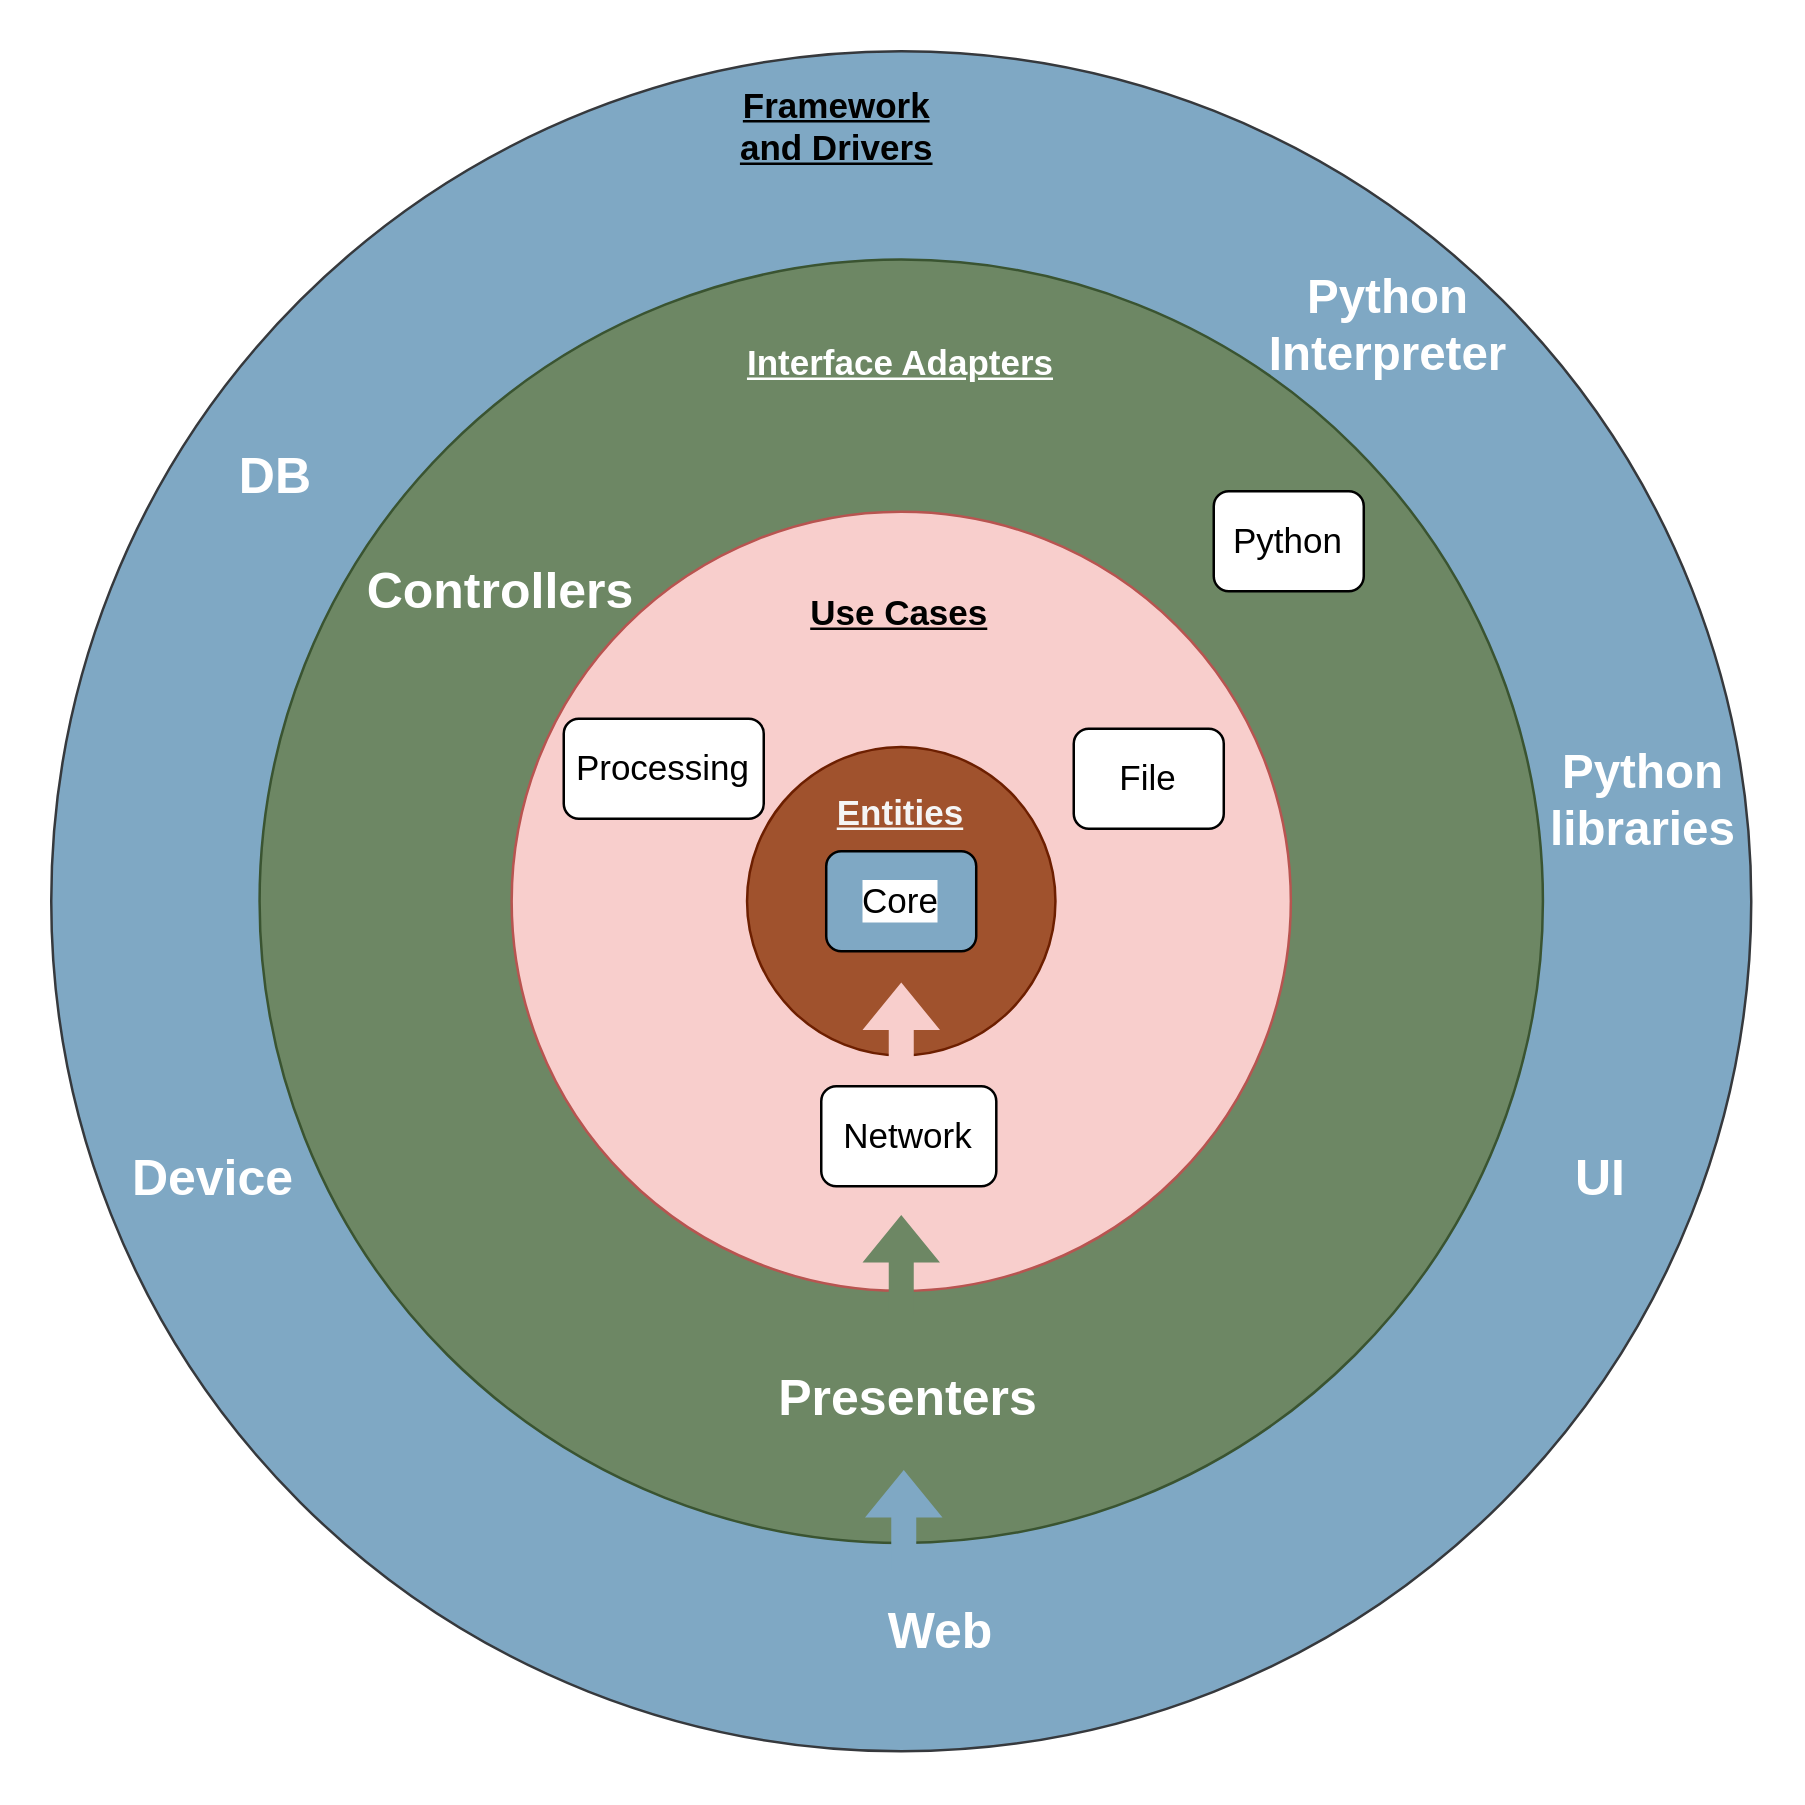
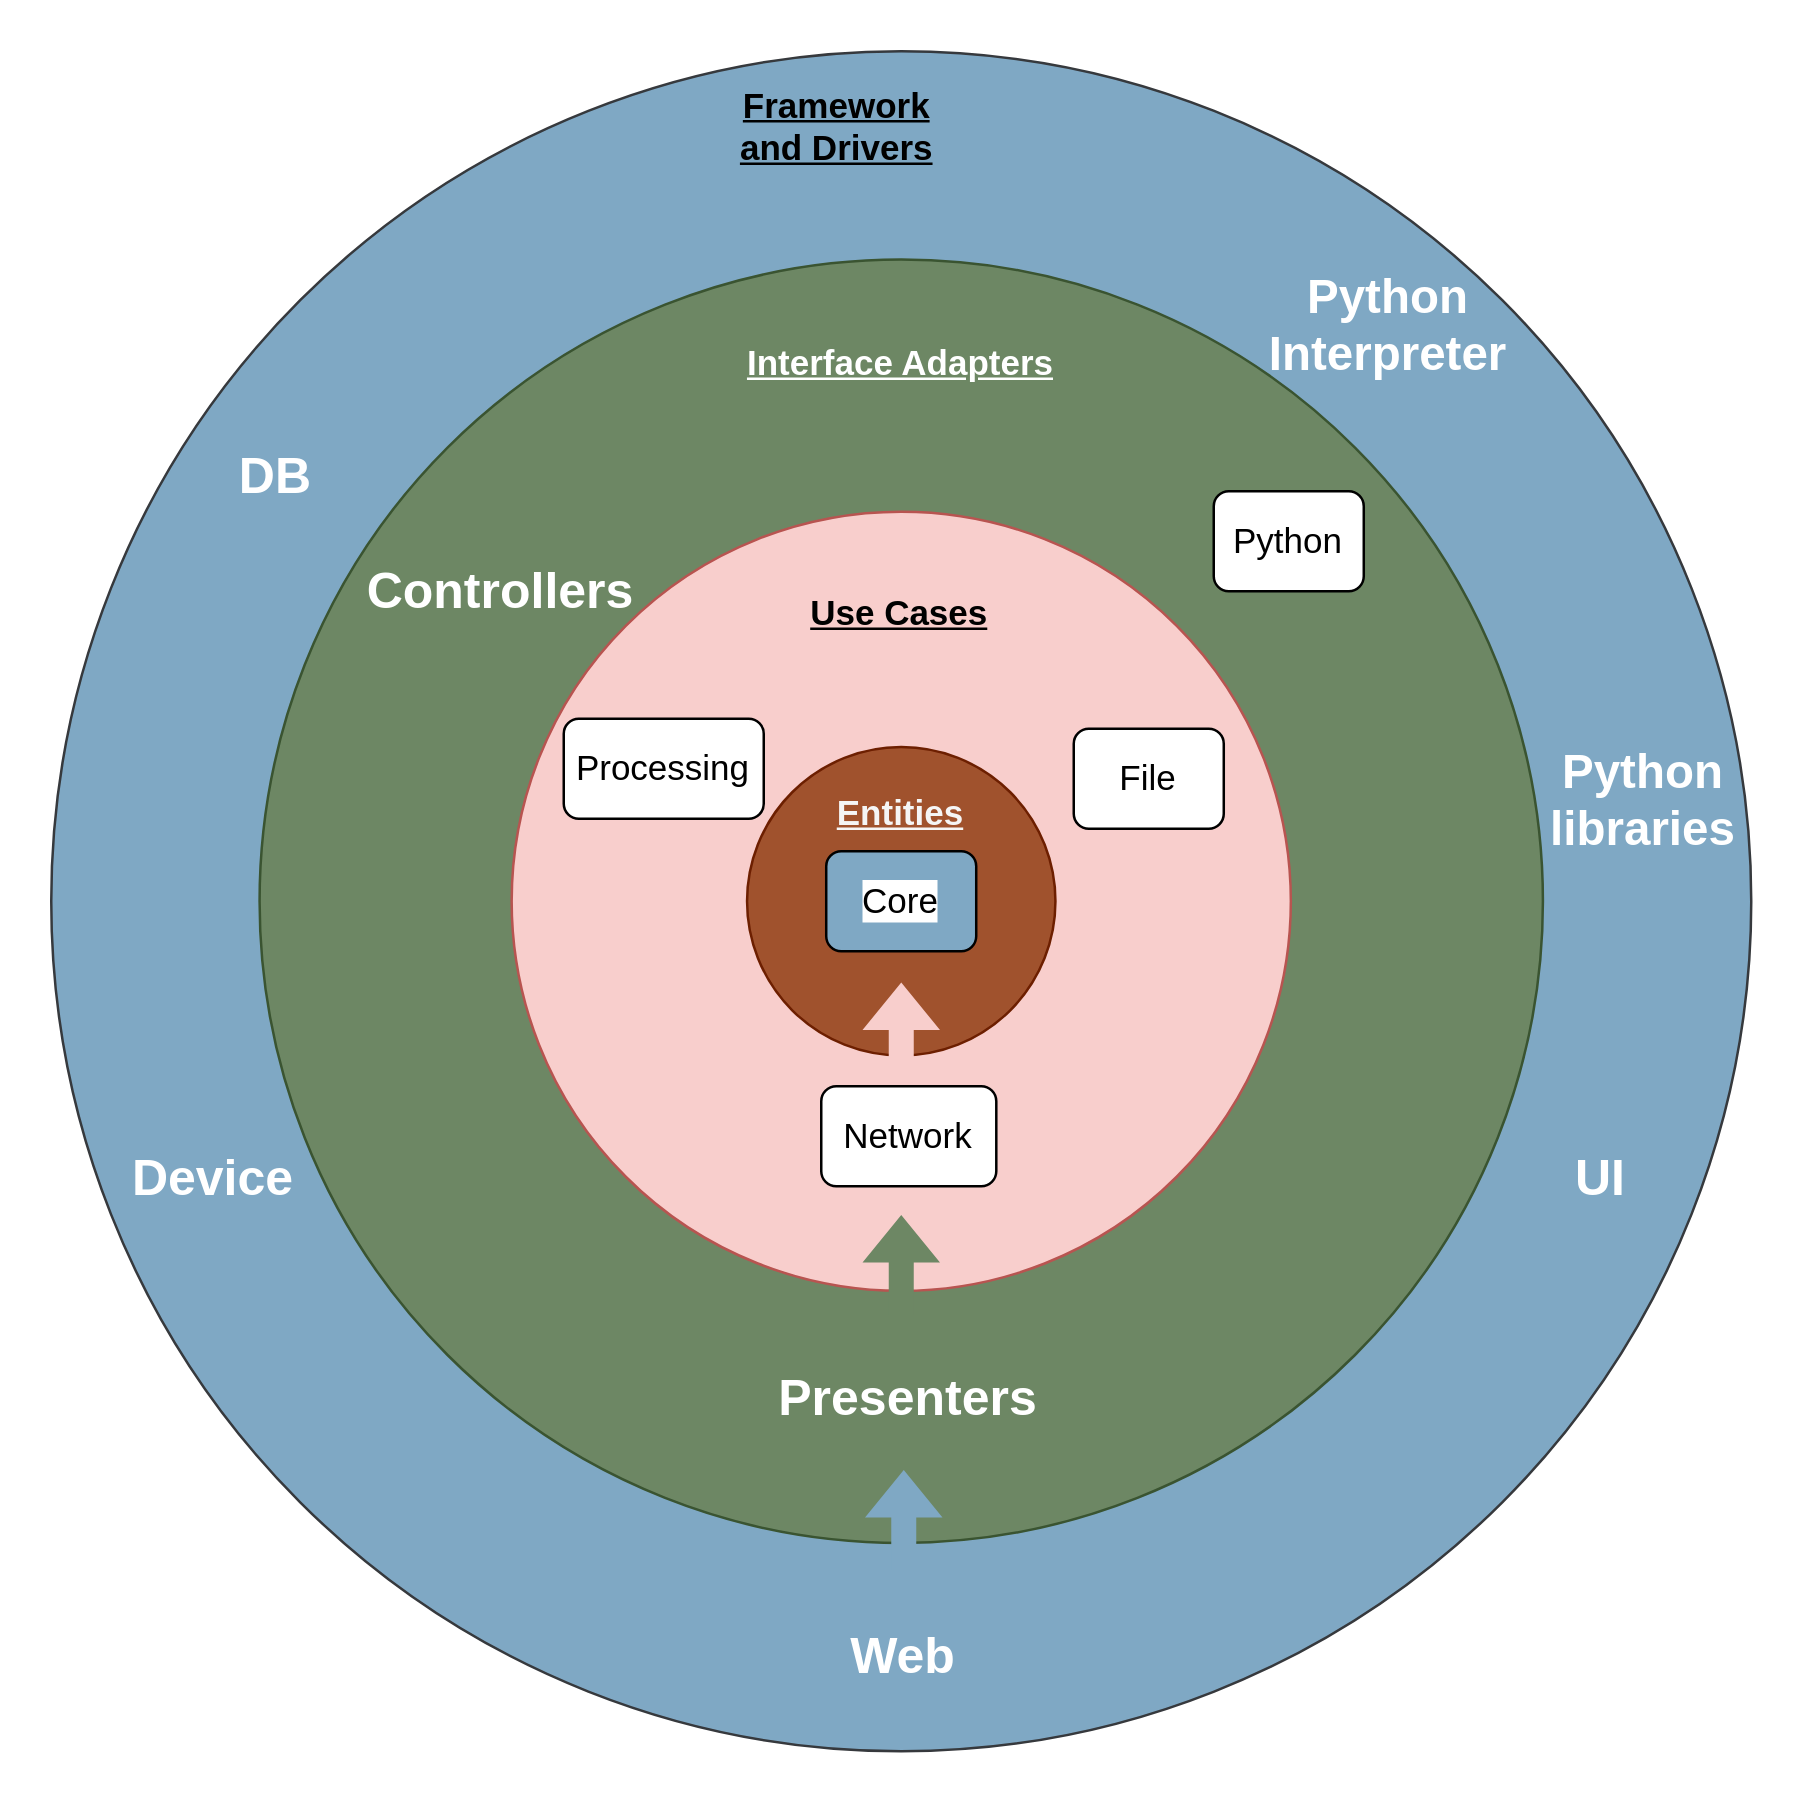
(941, 1629) -> (904, 1654)
